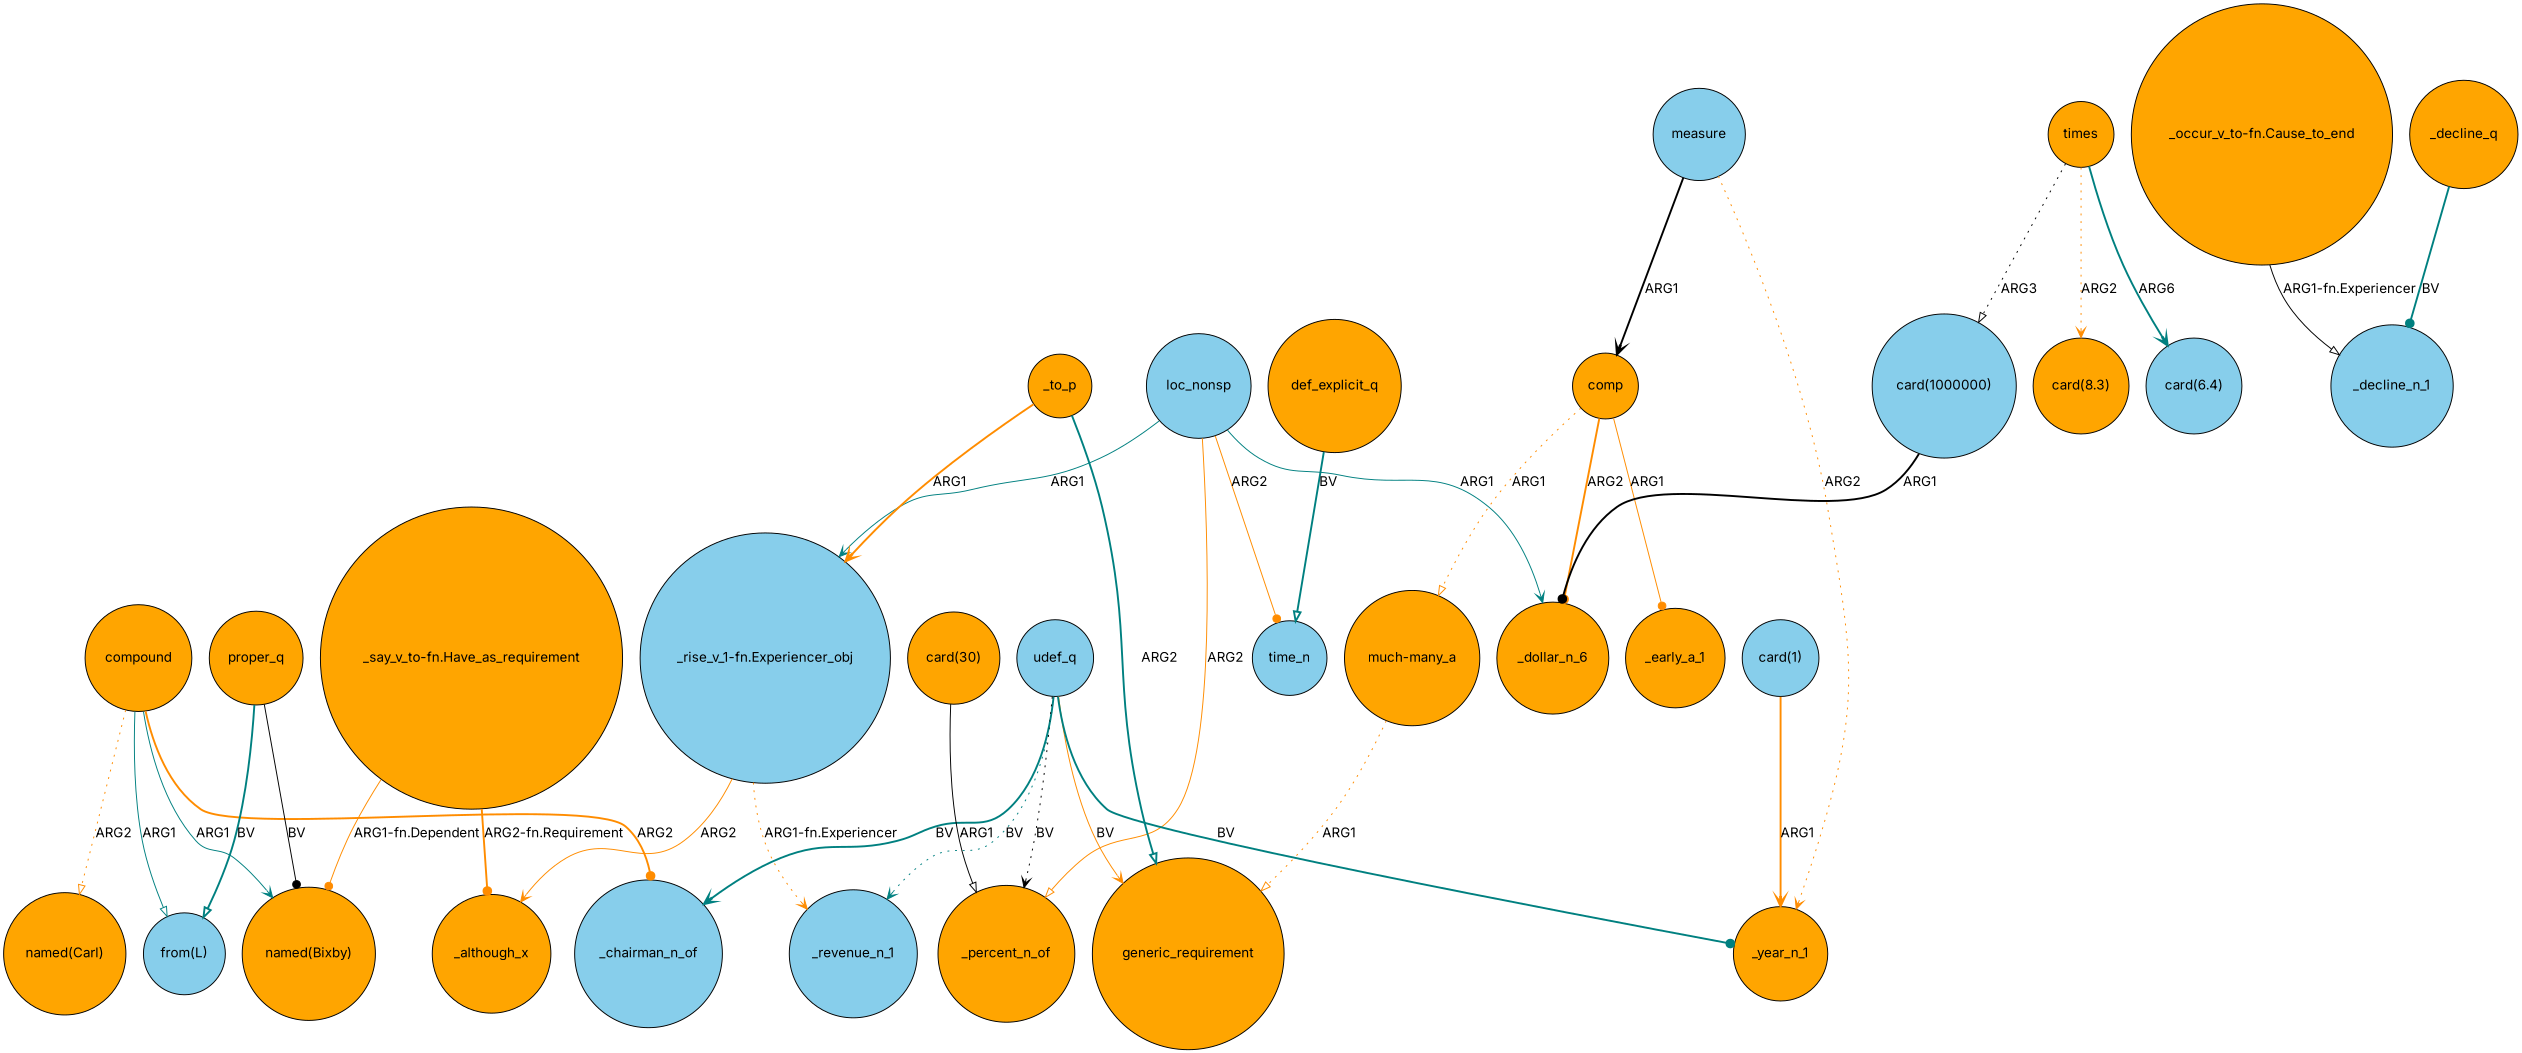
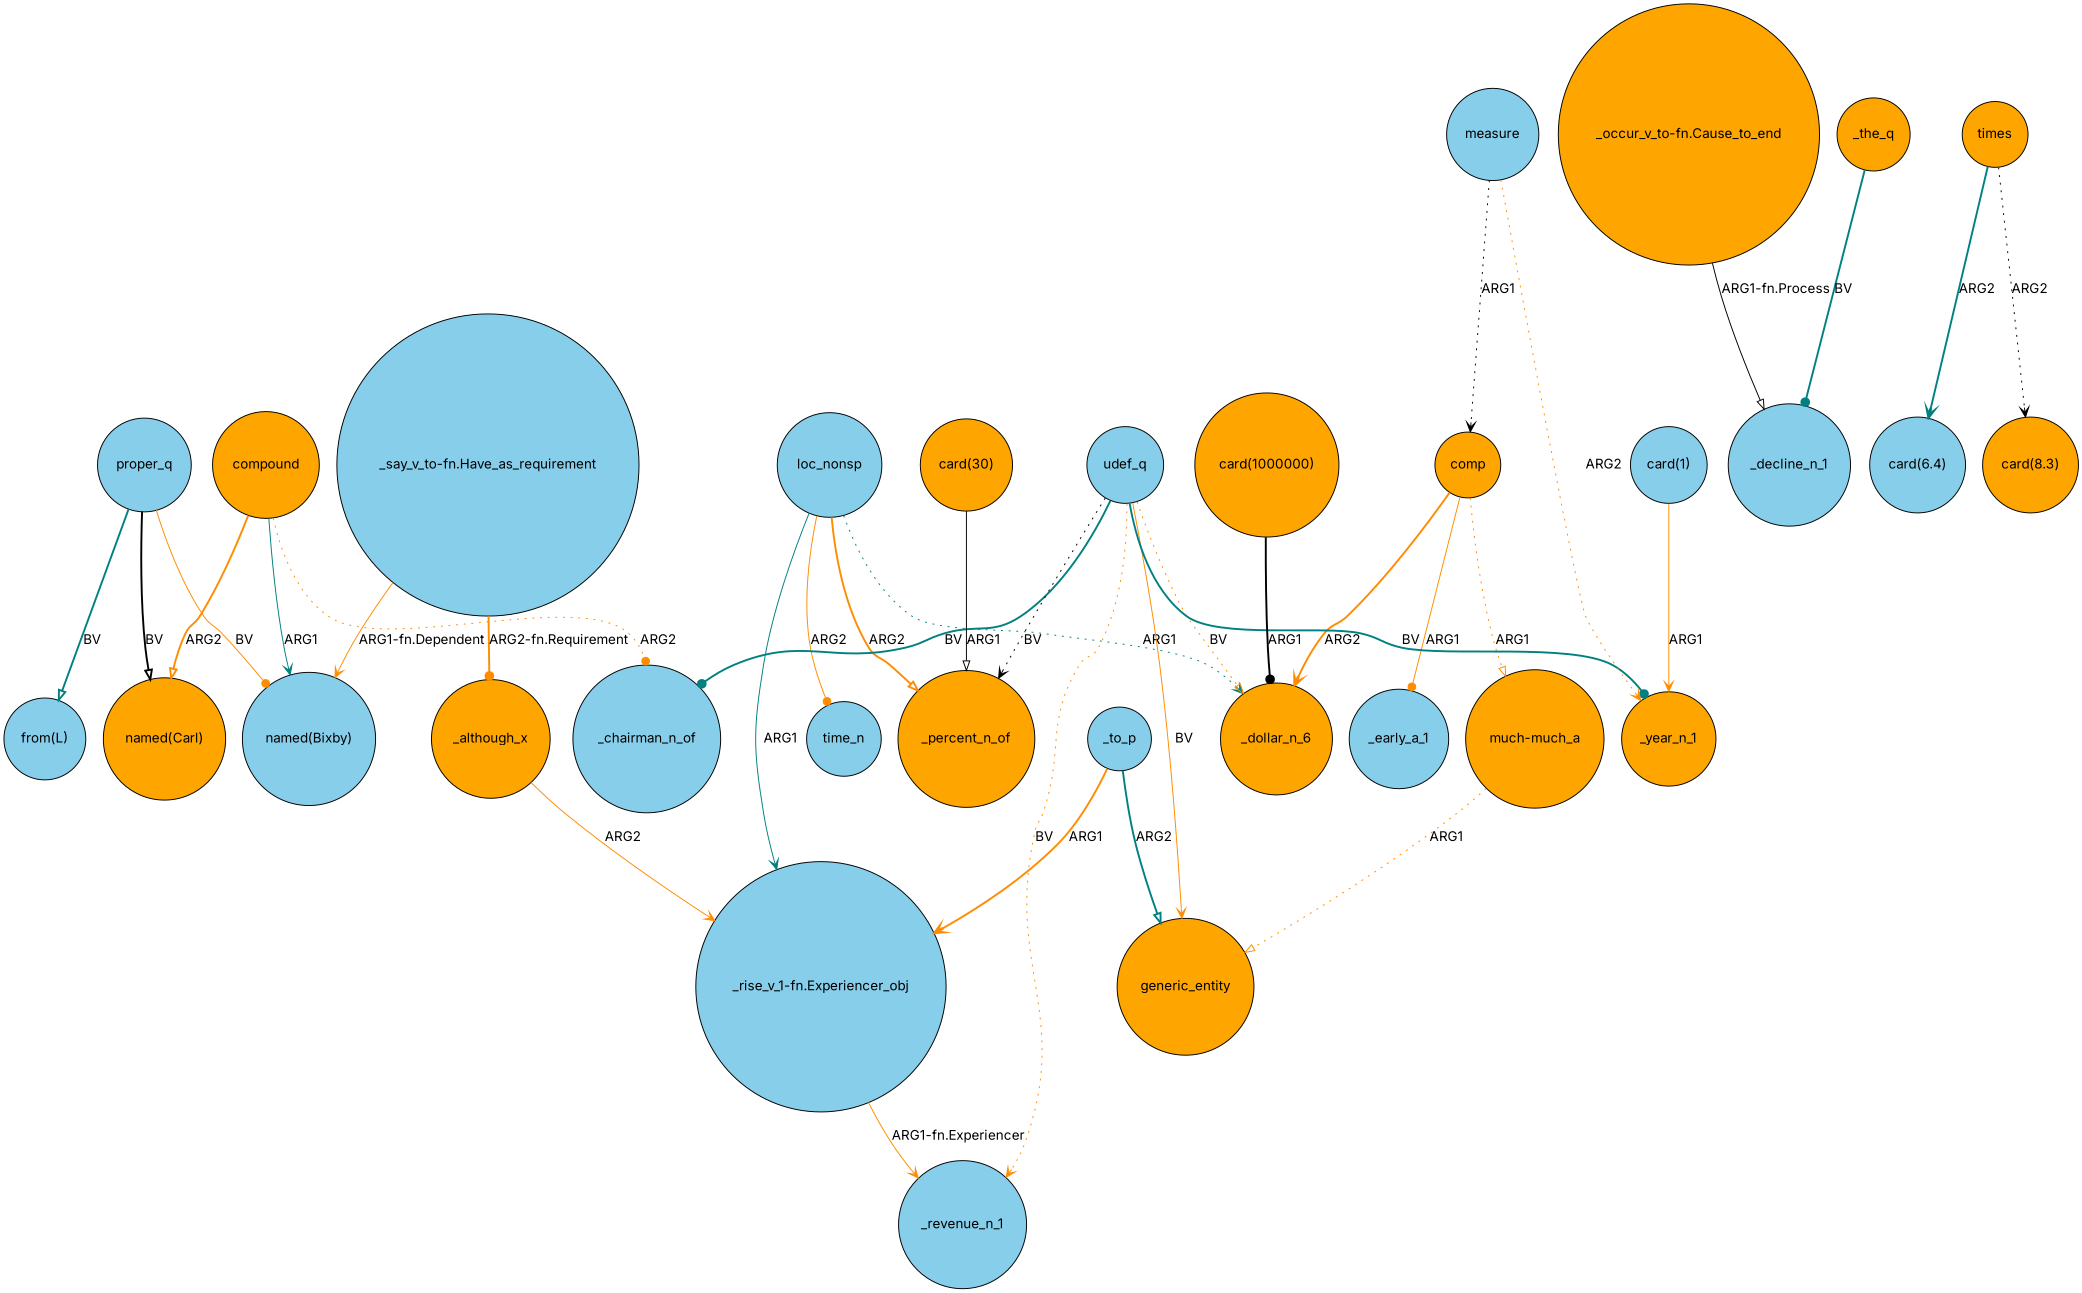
(2464, 134) -> (1874, 134)
(2024, 239) -> none
(2081, 248) -> (2012, 287)
(1652, 262) -> (1480, 301)
(2157, 289) -> (1977, 289)
(2349, 289) -> (1776, 289)
(1060, 386) -> (1120, 739)
(1335, 386) -> none
(1944, 386) -> (1267, 465)
(1405, 480) -> (1017, 631)
(1582, 507) -> (1375, 587)
none -> (142, 591)
none -> (1177, 599)
(256, 658) -> (144, 465)
(471, 658) -> (488, 465)
(1412, 658) -> (1535, 739)
(1675, 658) -> (1399, 739)
(1203, 702) -> (852, 611)
(280, 792) -> (196, 604)
(1781, 797) -> (1669, 593)
(104, 798) -> (213, 594)
(138, 811) -> none
(382, 817) -> (436, 627)
(1009, 826) -> (1035, 830)
(352, 829) -> (367, 620)
(917, 834) -> (934, 637)
(766, 846) -> (888, 1138)
(632, 852) -> (616, 853)
(309, 954) -> (309, 739)
(1188, 954) -> (1186, 987)
